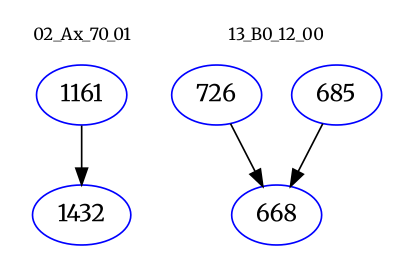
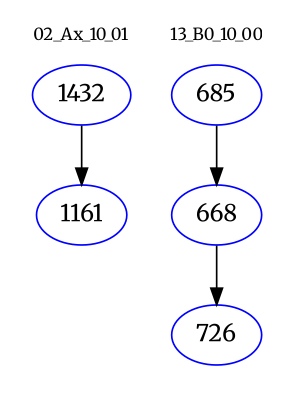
(82, 36) -> (82, 36)
(277, 36) -> (218, 36)
(82, 147) -> (82, 147)
(243, 148) -> (217, 267)
